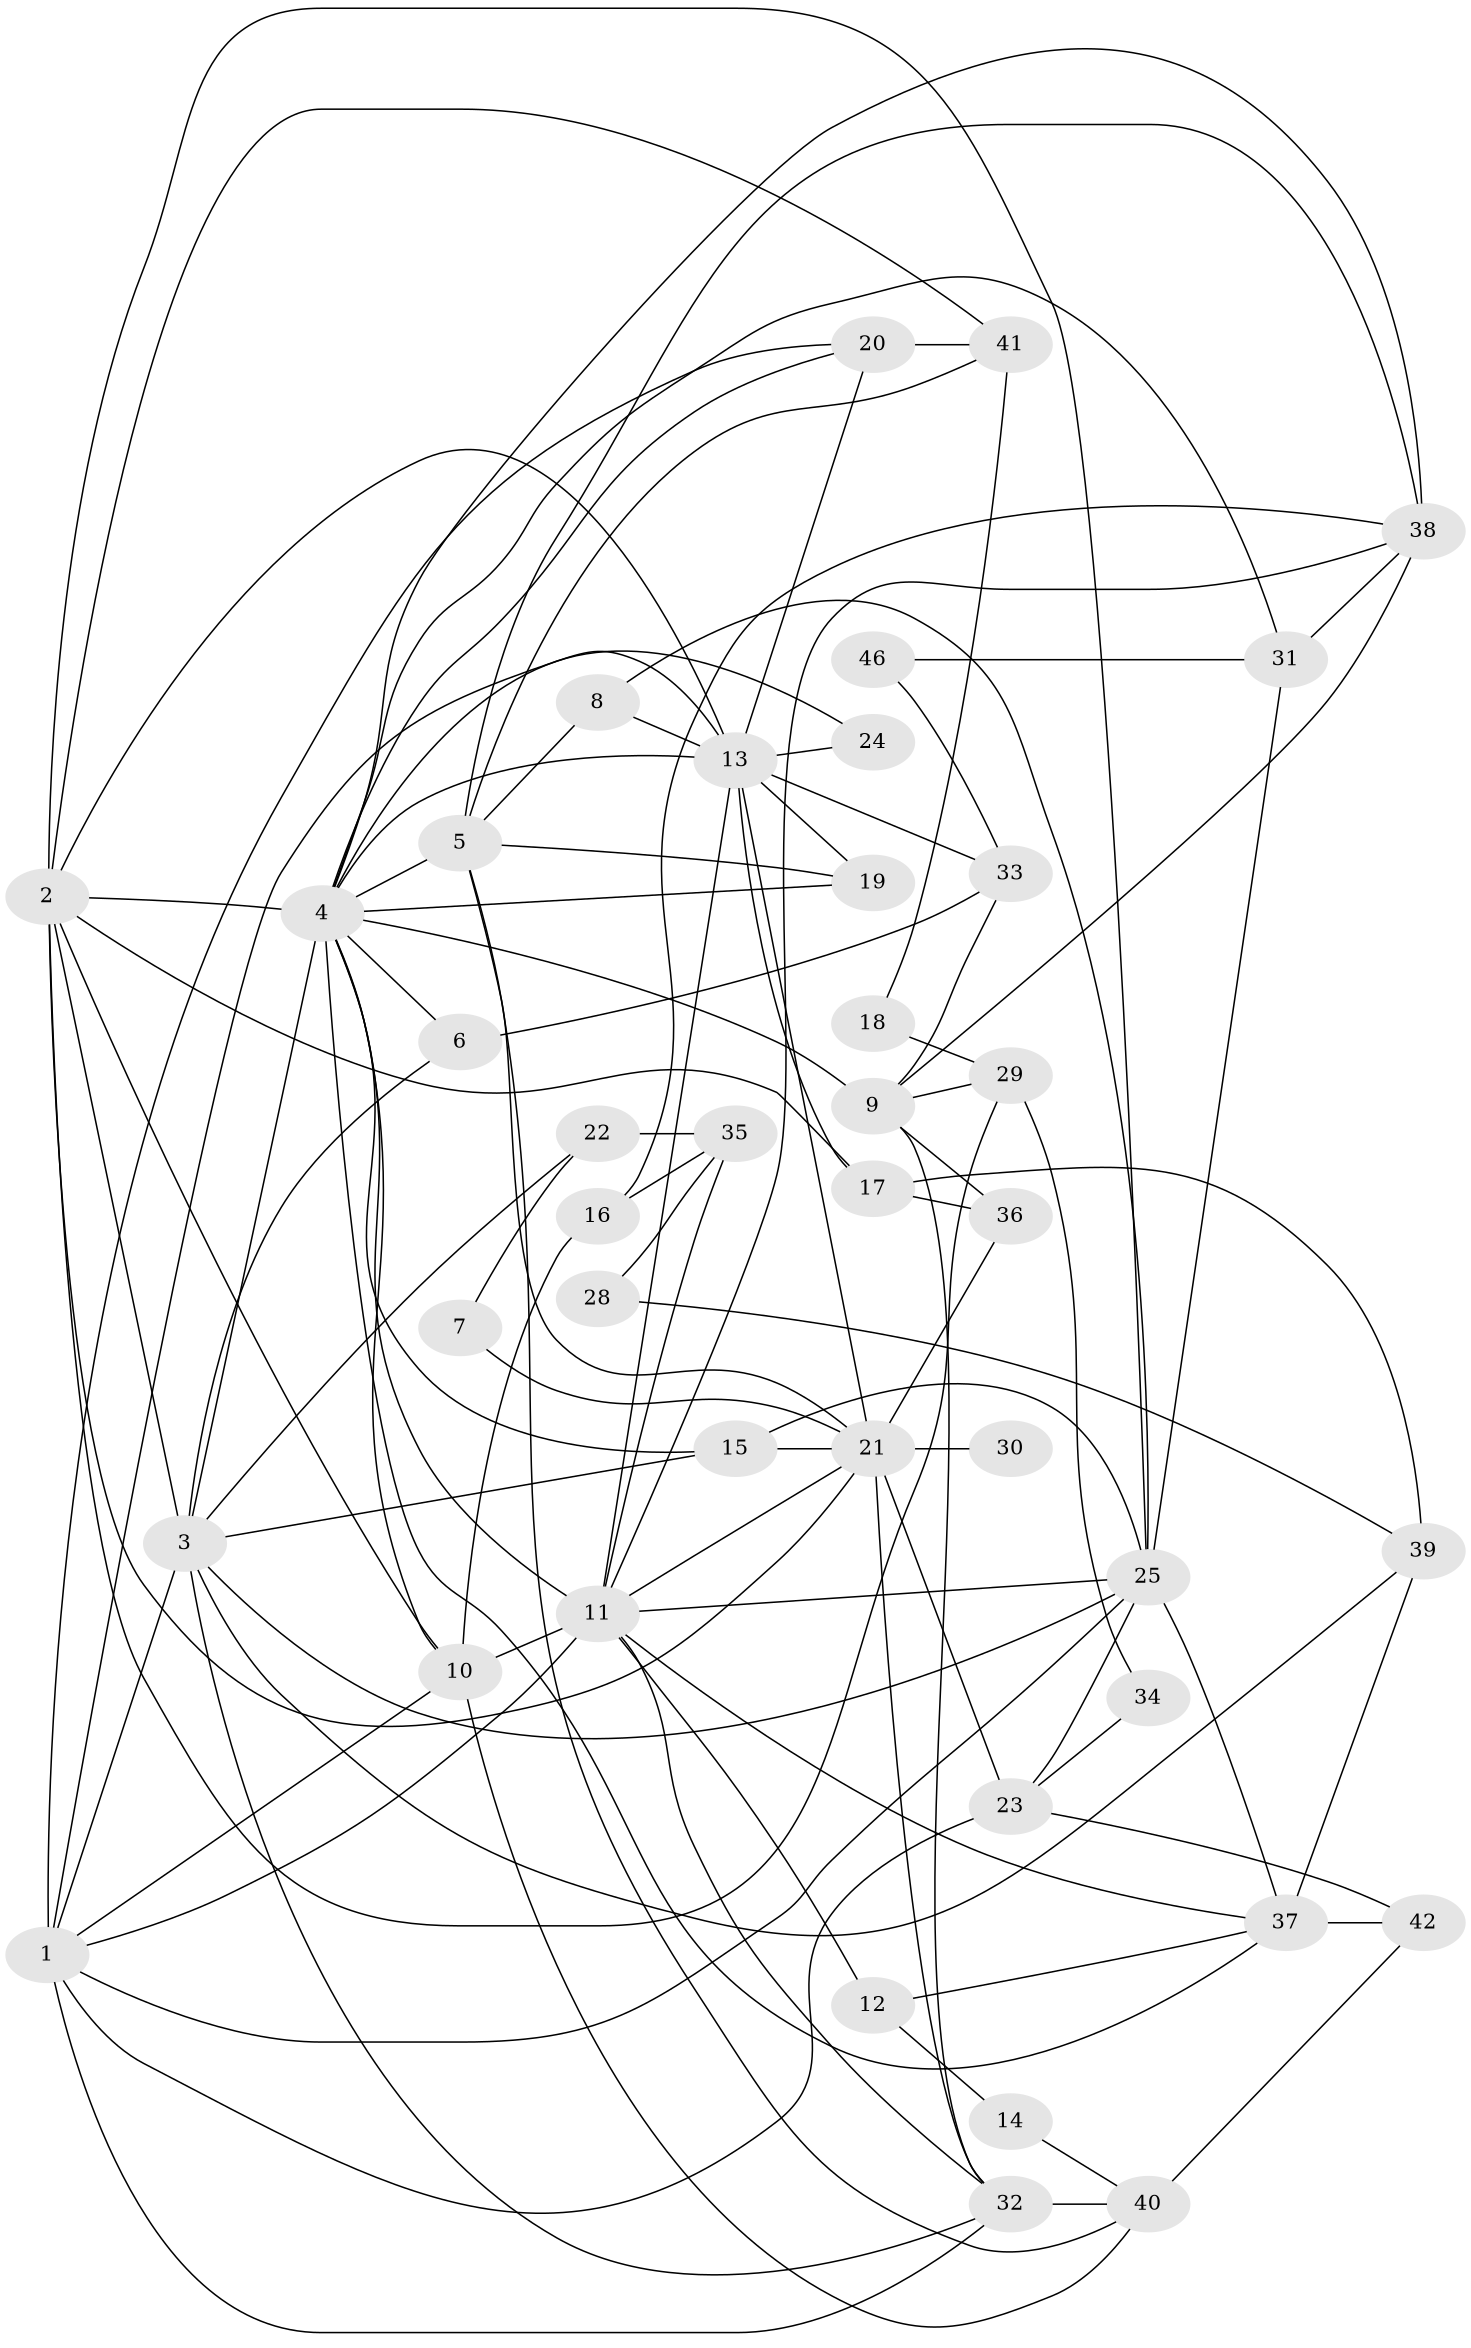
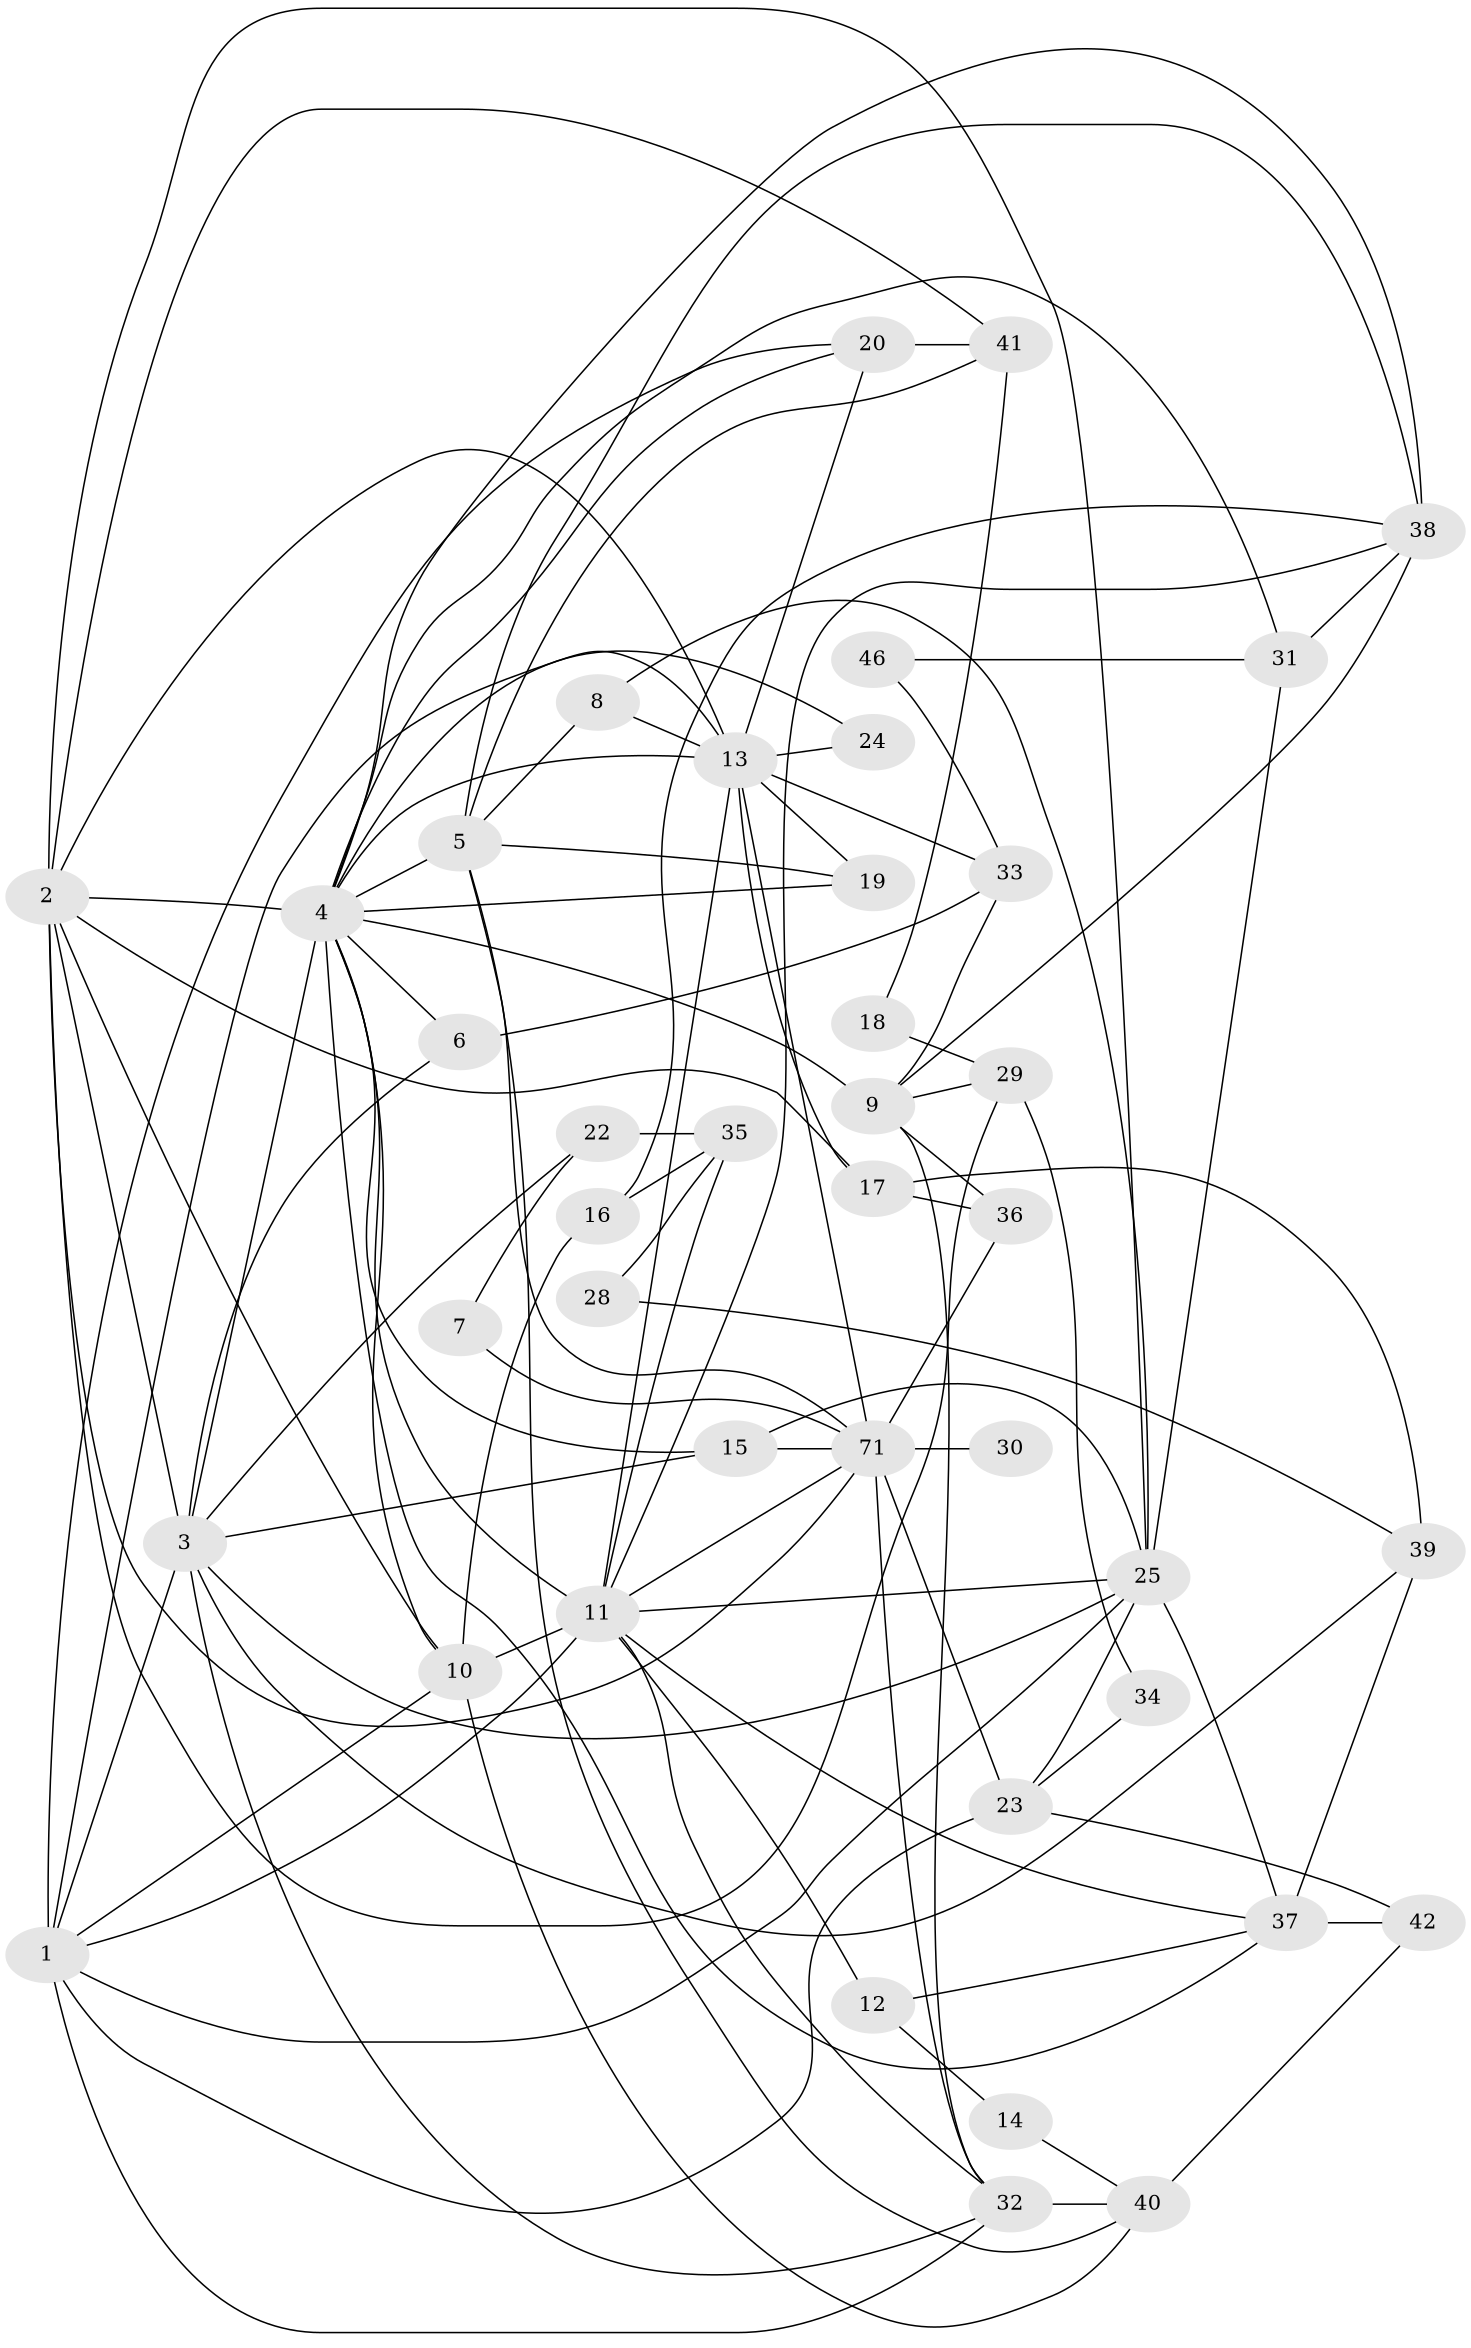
(873, 1449) -> (873, 1449)
